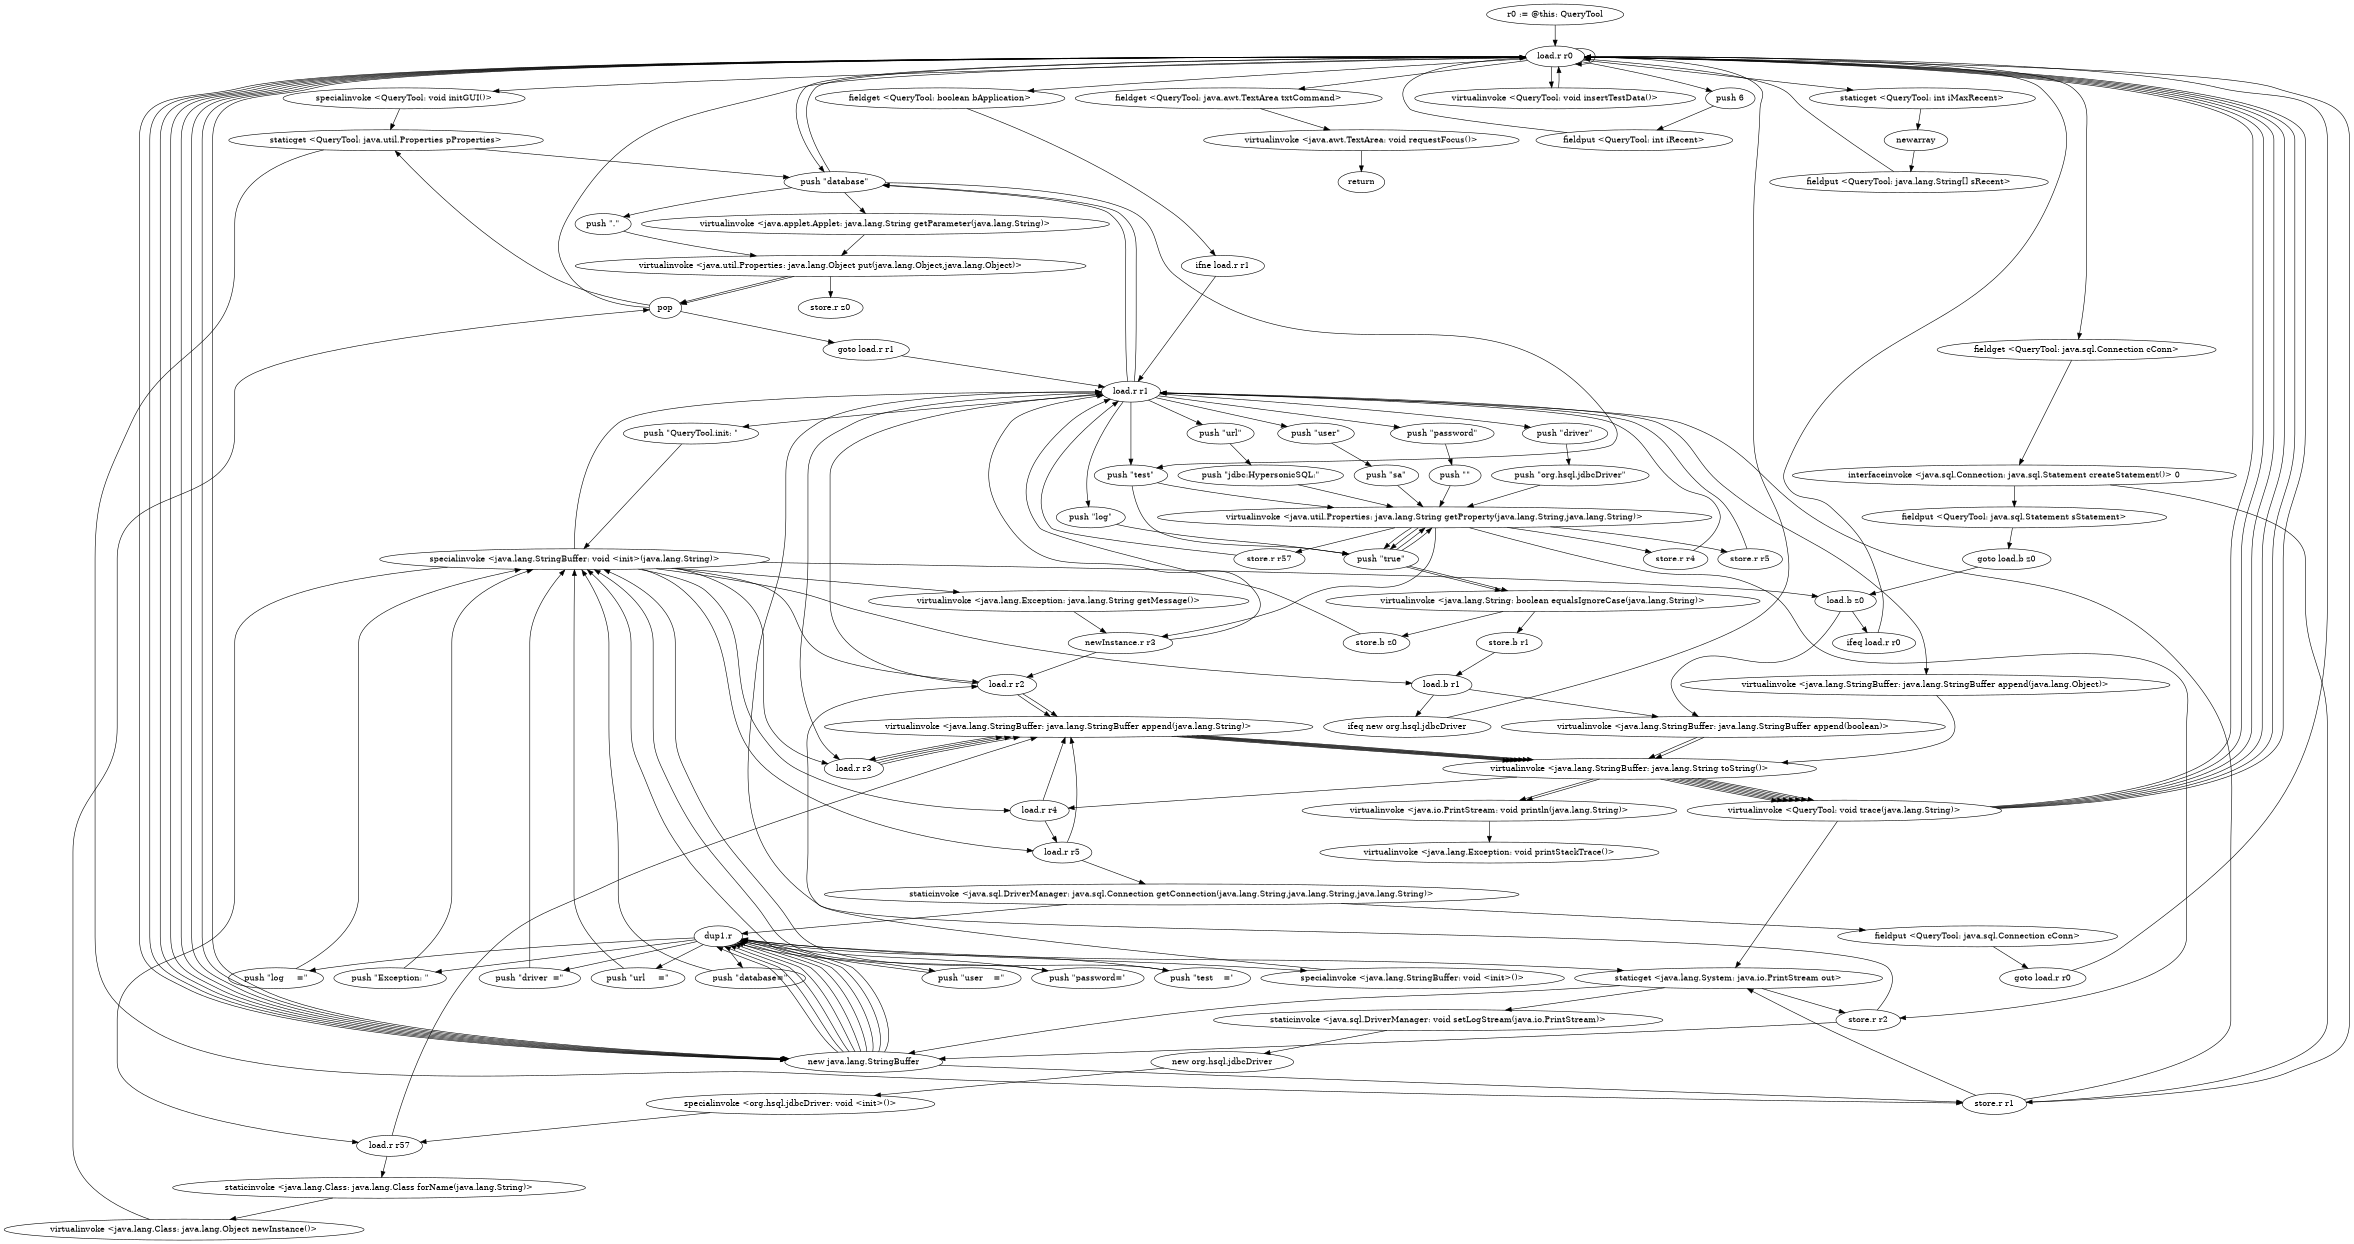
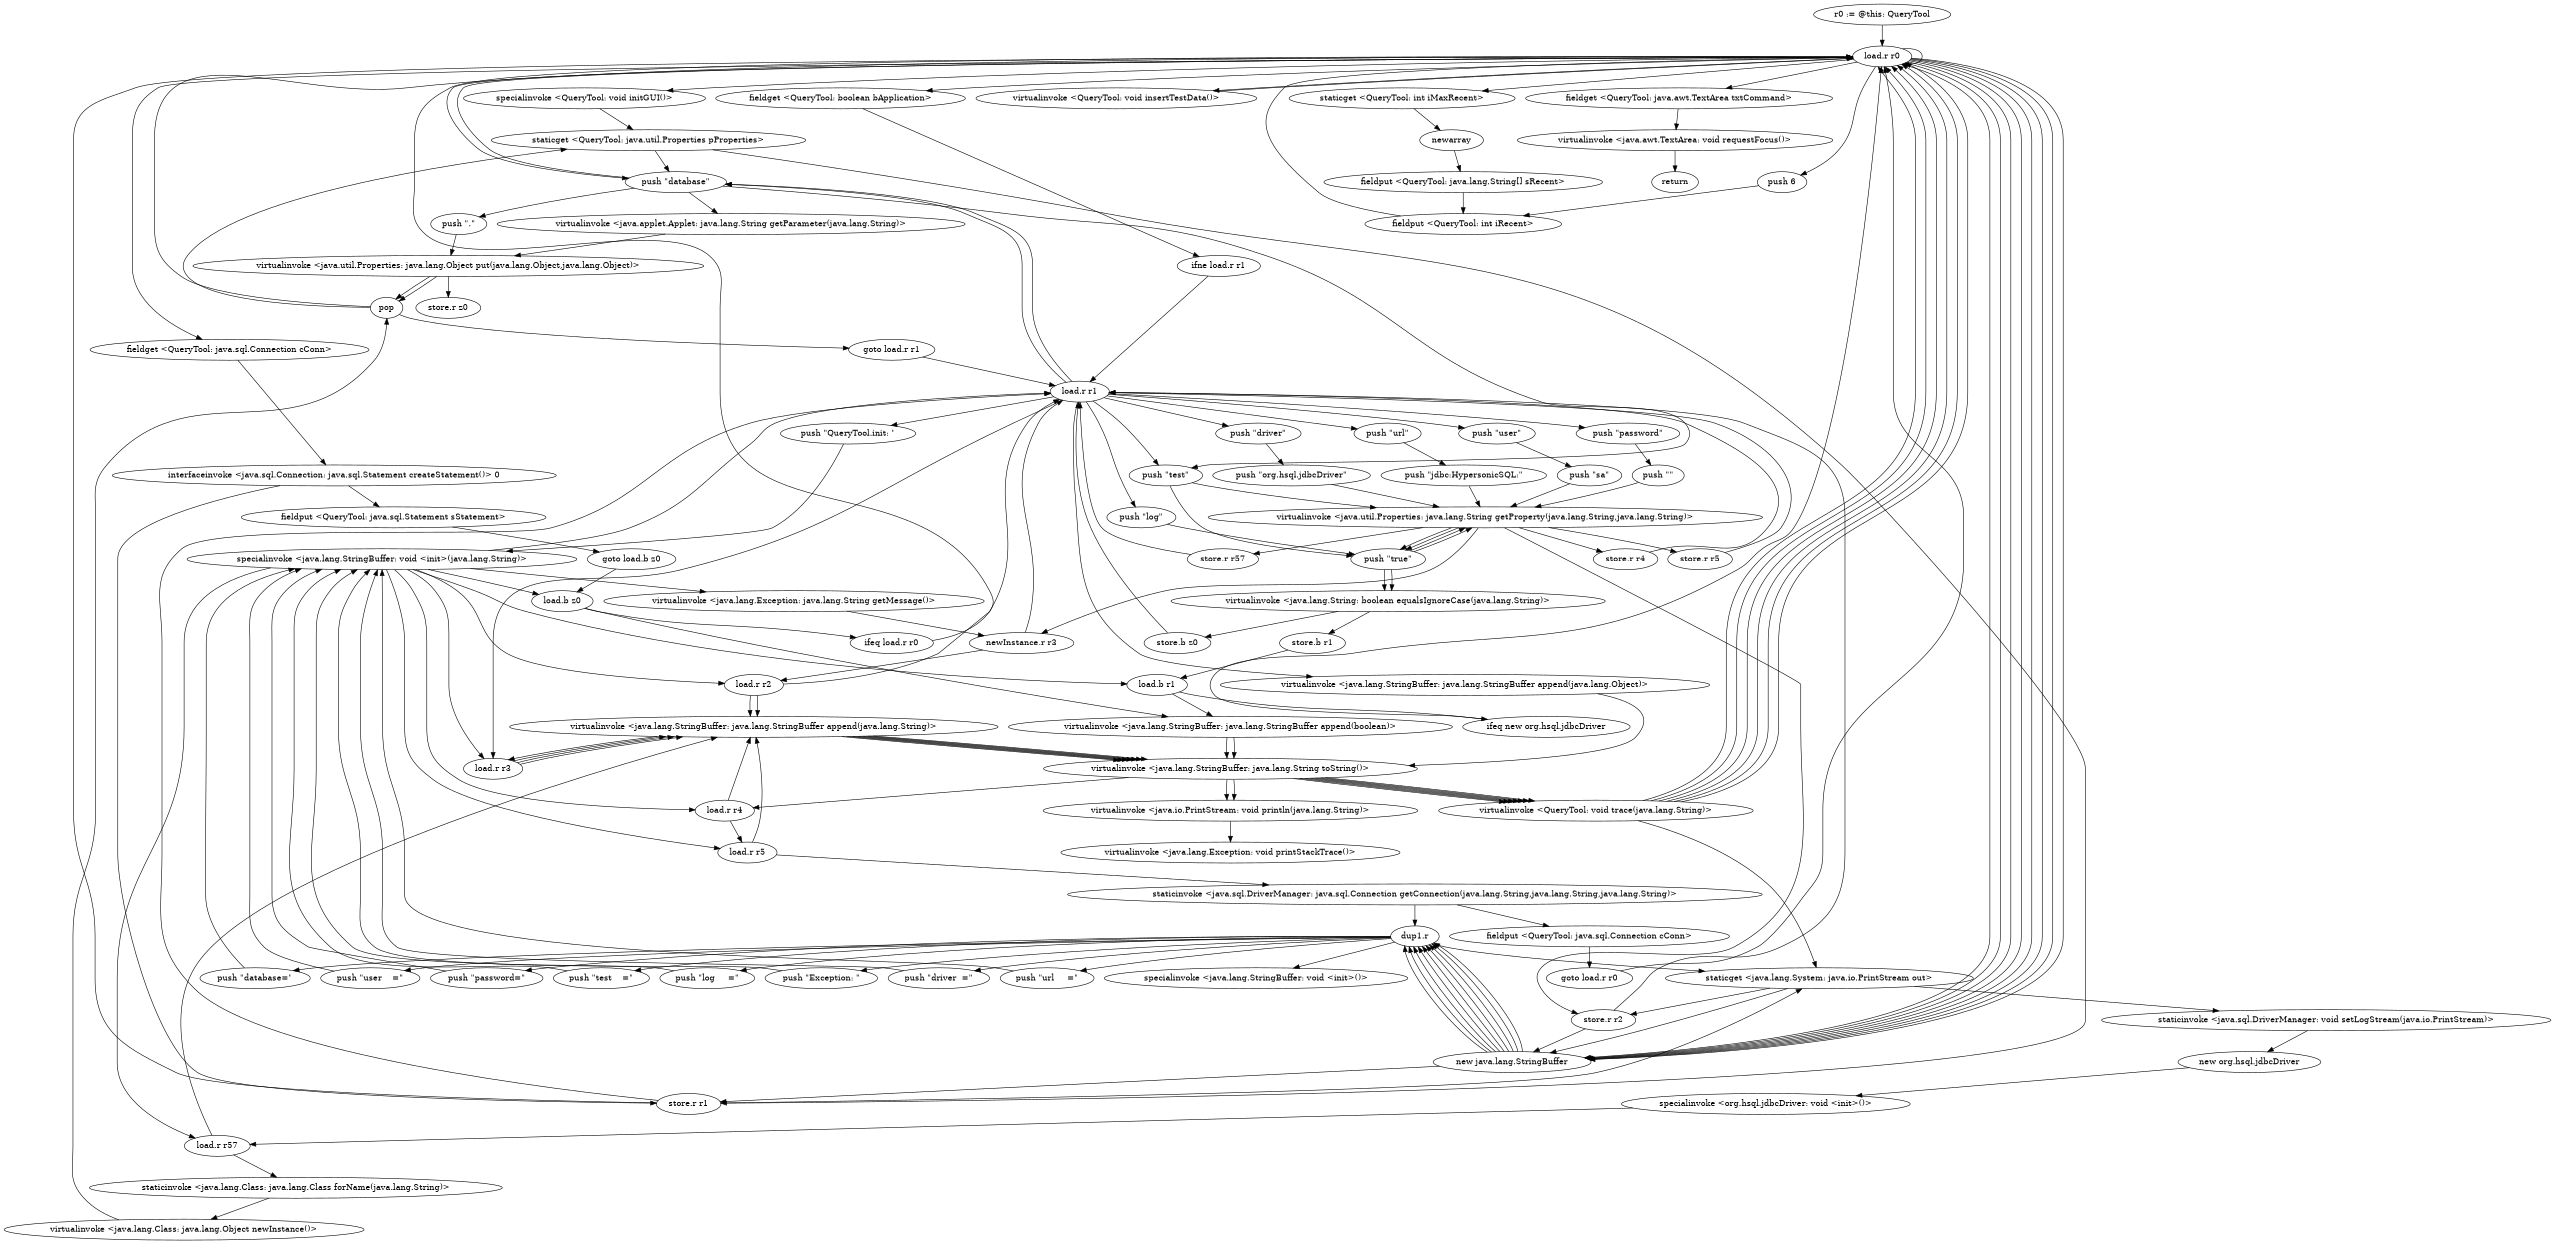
(1771, 85) -> (1463, 200)
(917, 925) -> none
